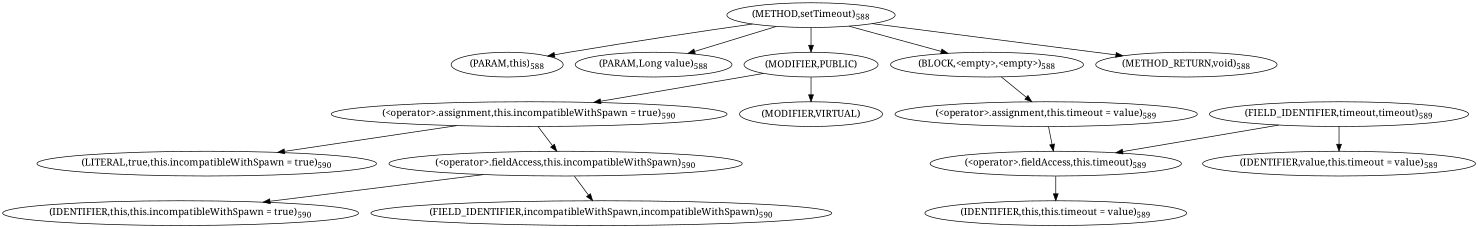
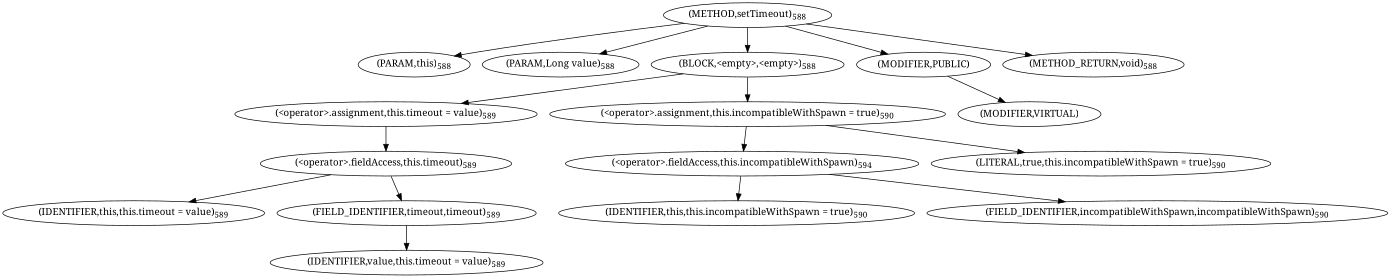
(682, 87) -> (748, 86)
(1201, 138) -> (395, 185)
(689, 163) -> (865, 163)
